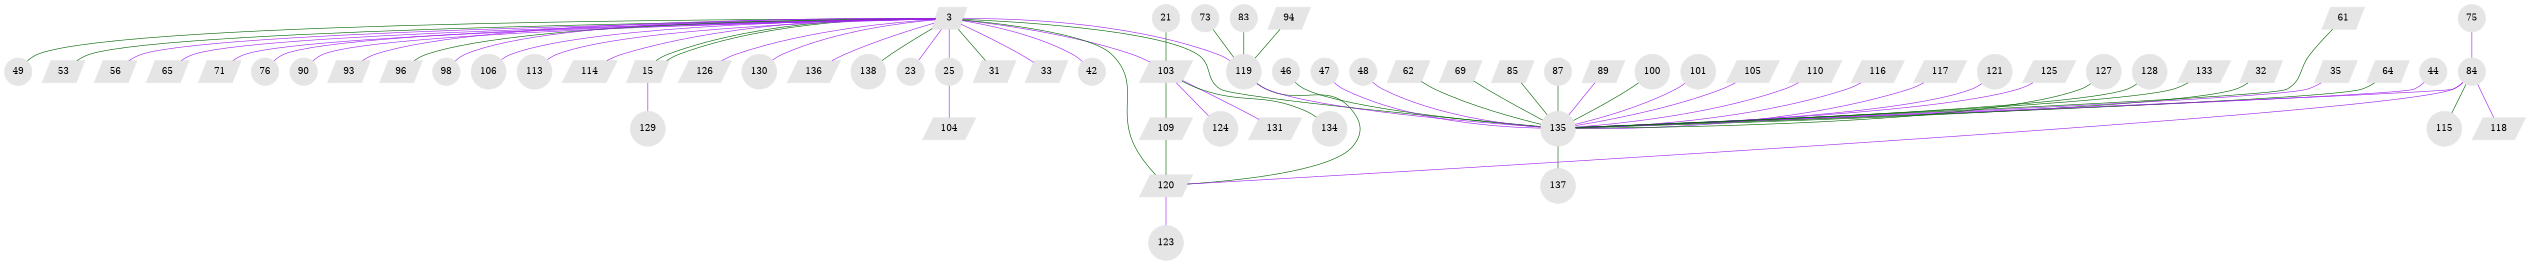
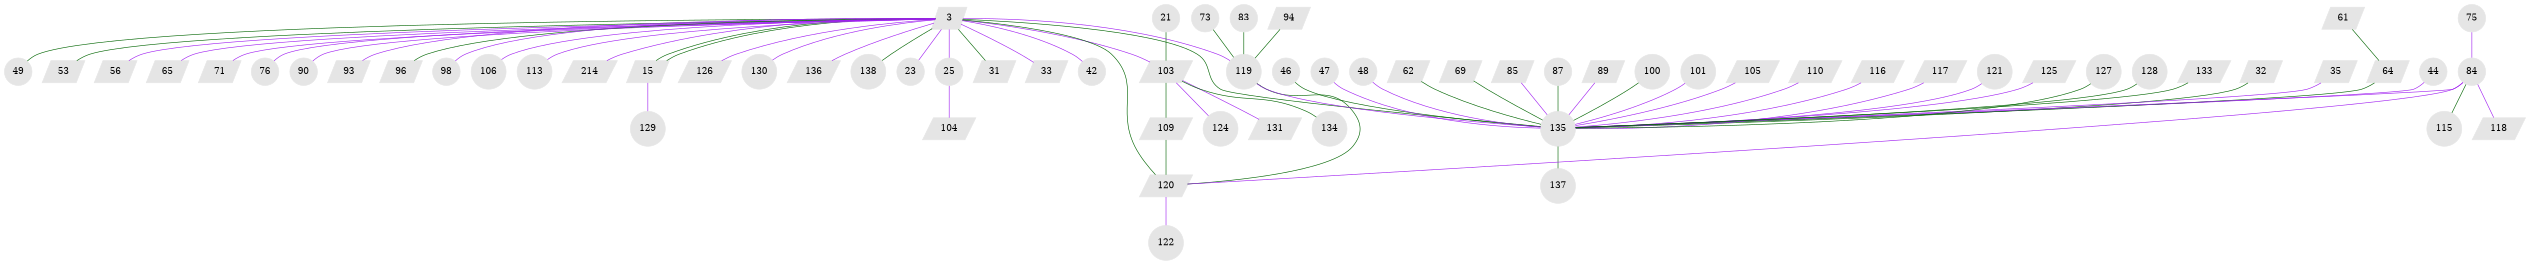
(590, 72) -> (590, 72)
(1534, 99) -> (1534, 99)
(1970, 110) -> (2366, 45)
(1166, 243) -> (1166, 243)
